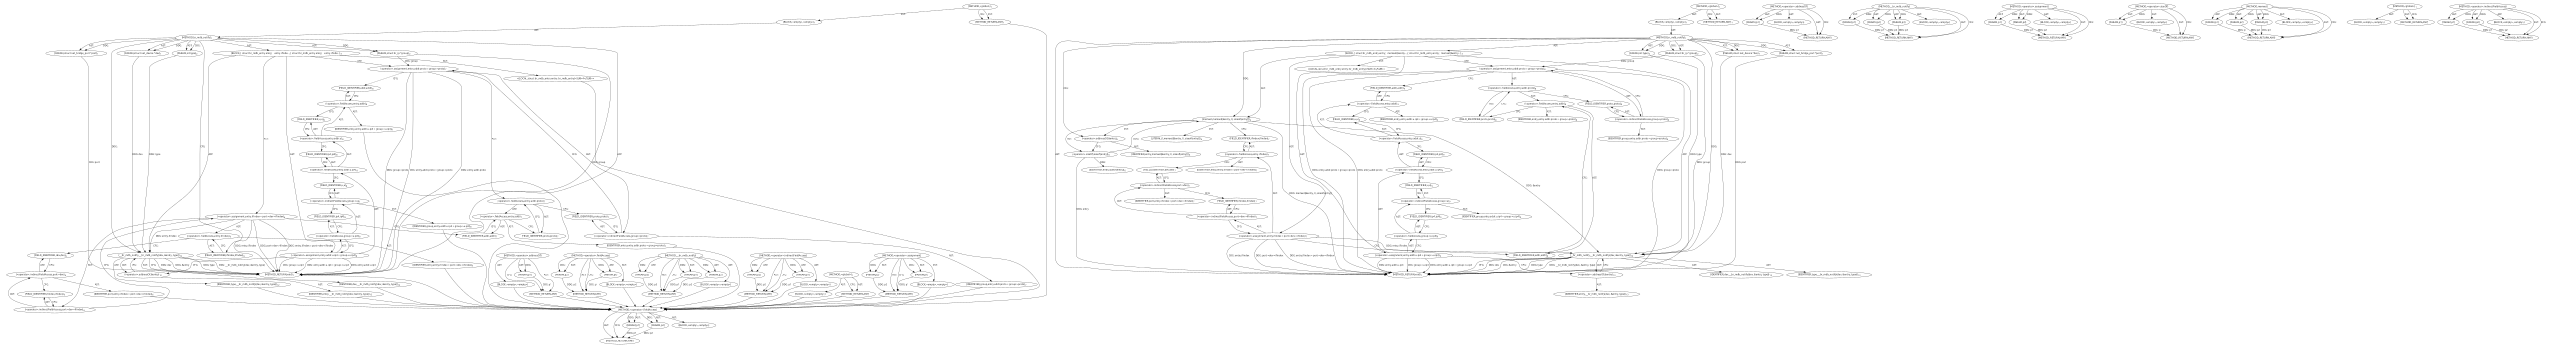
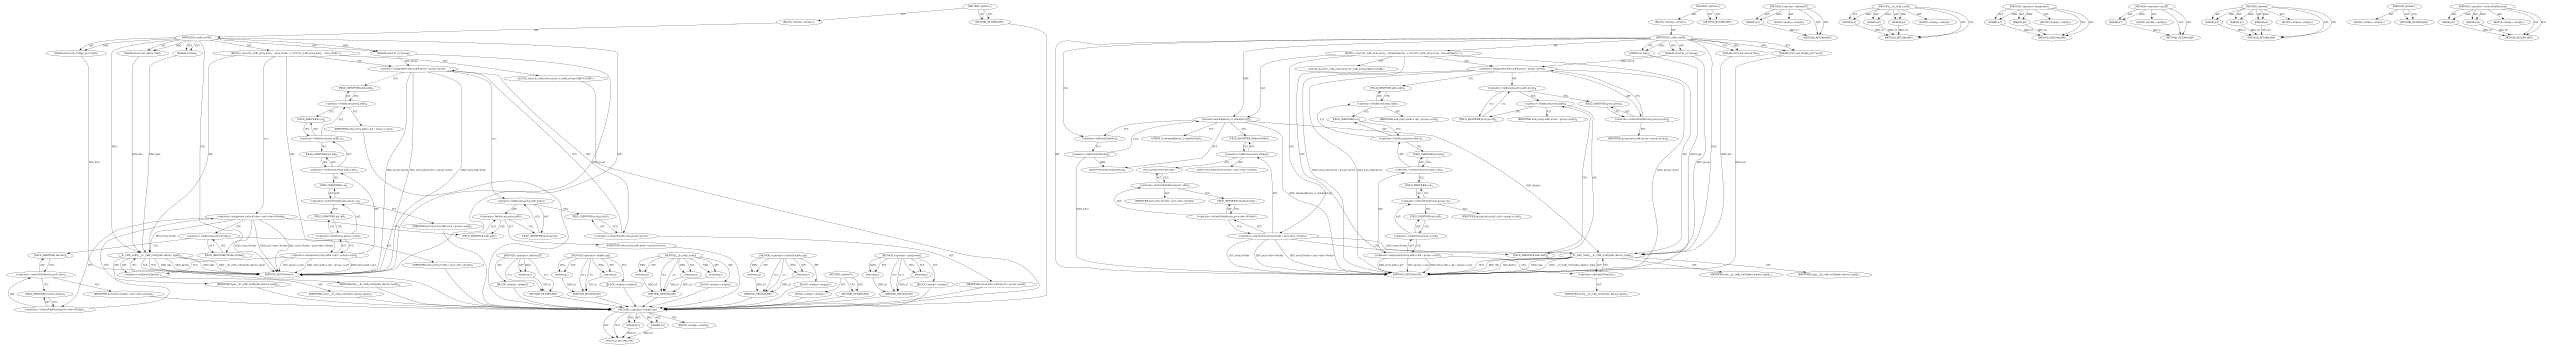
(1119, 125) -> (1186, 160)
(1161, 154) -> none
